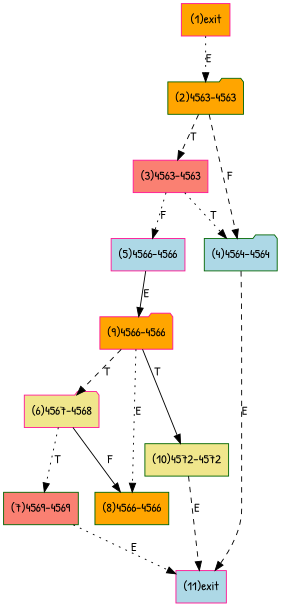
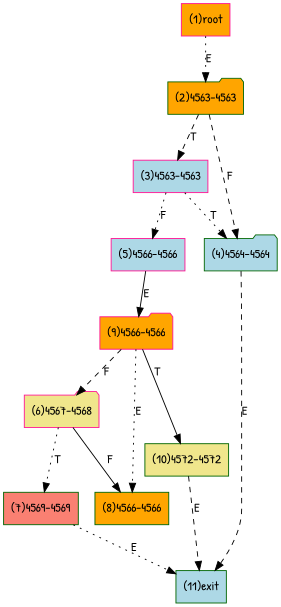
(206, 20) -> (206, 20)
(171, 176) -> (171, 176)
(107, 372) -> (107, 372)
(201, 587) -> (201, 587)
